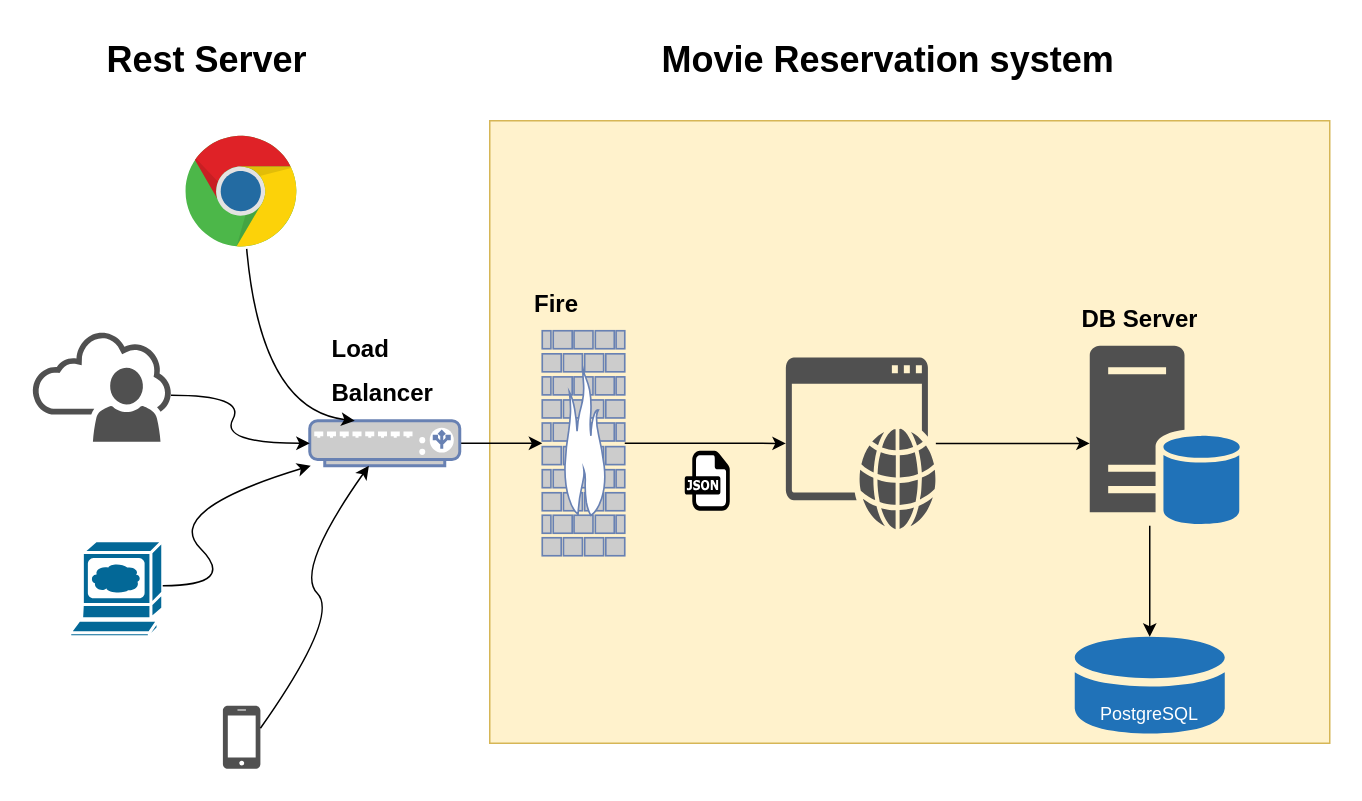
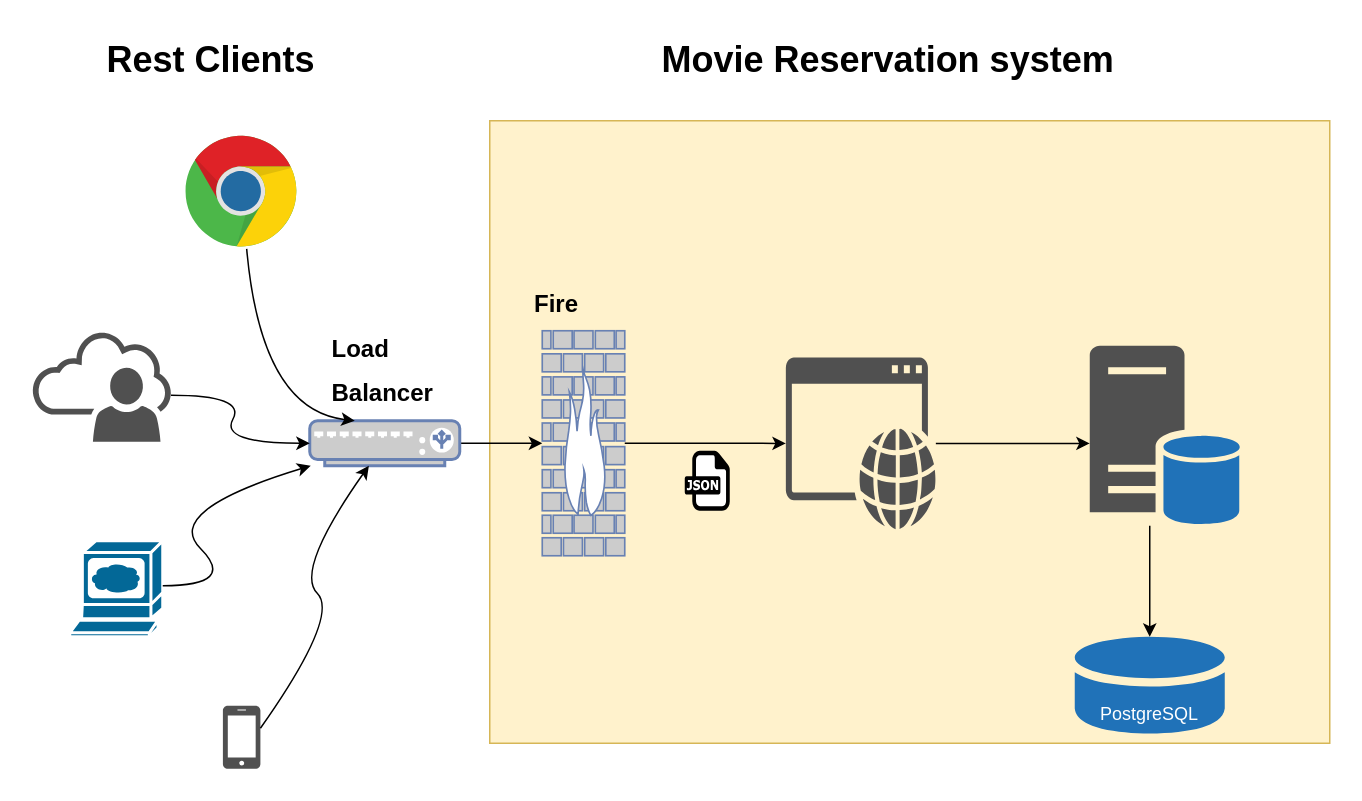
(160, 27) -> (161, 27)
(1150, 316) -> none
